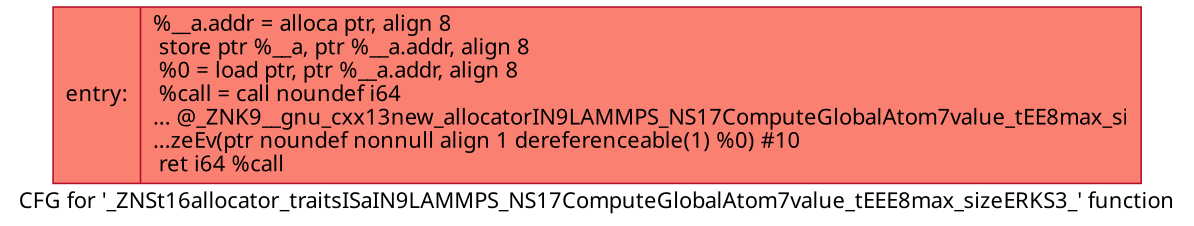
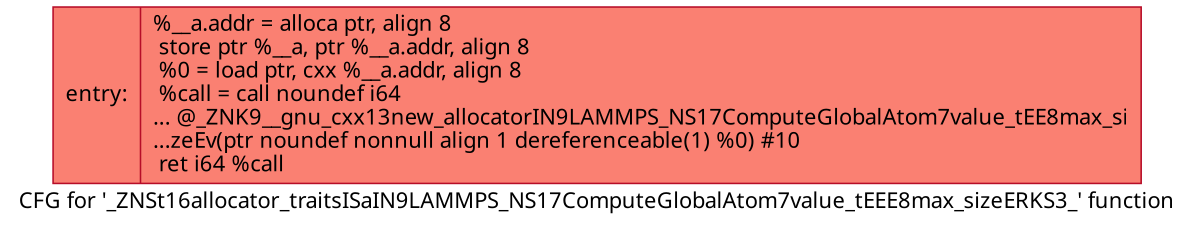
(336, 71) -> (338, 71)
